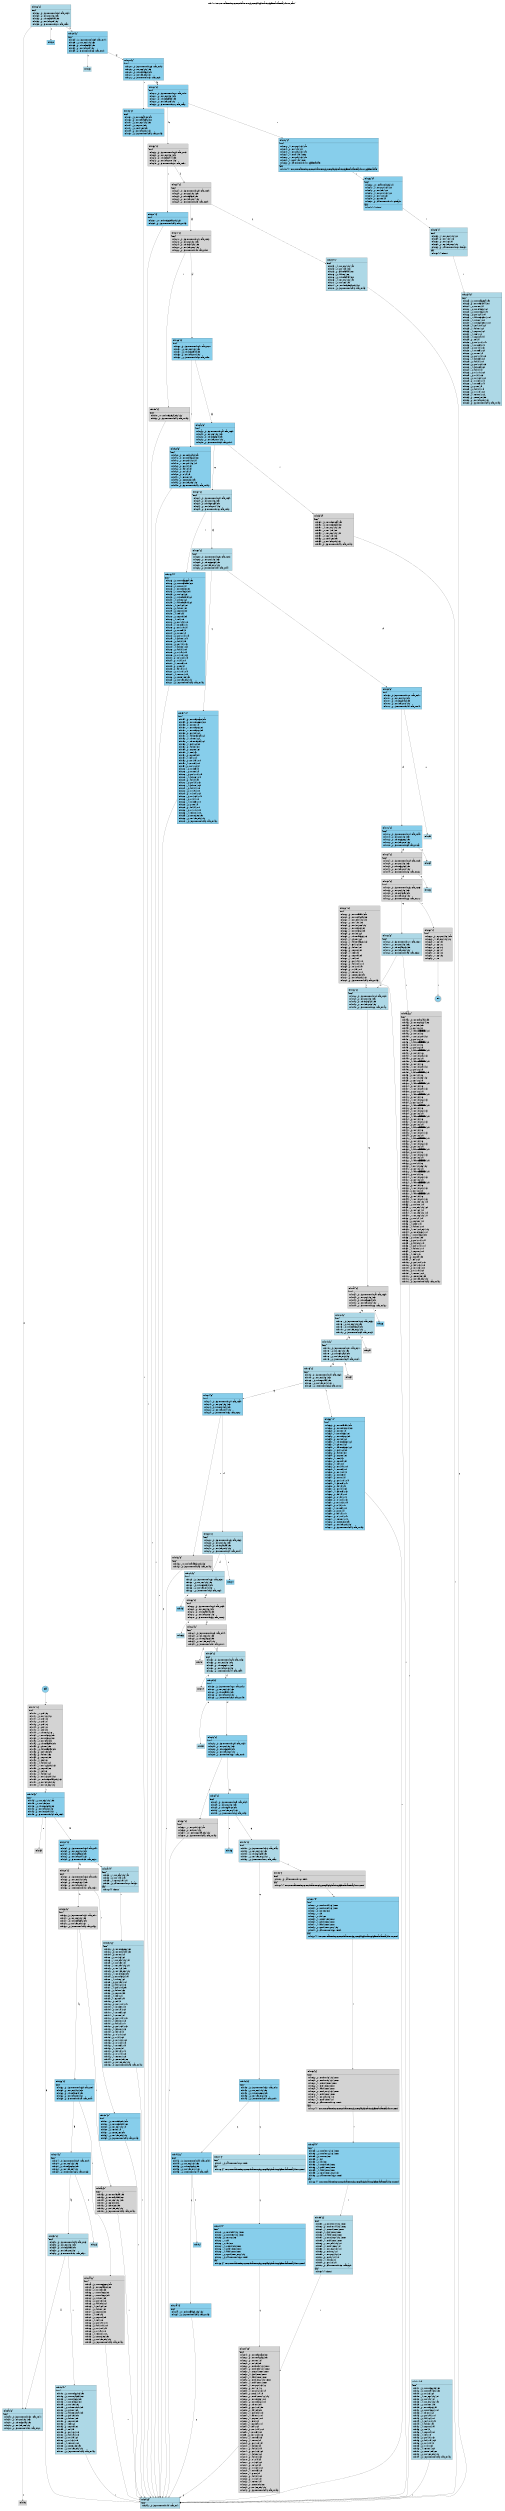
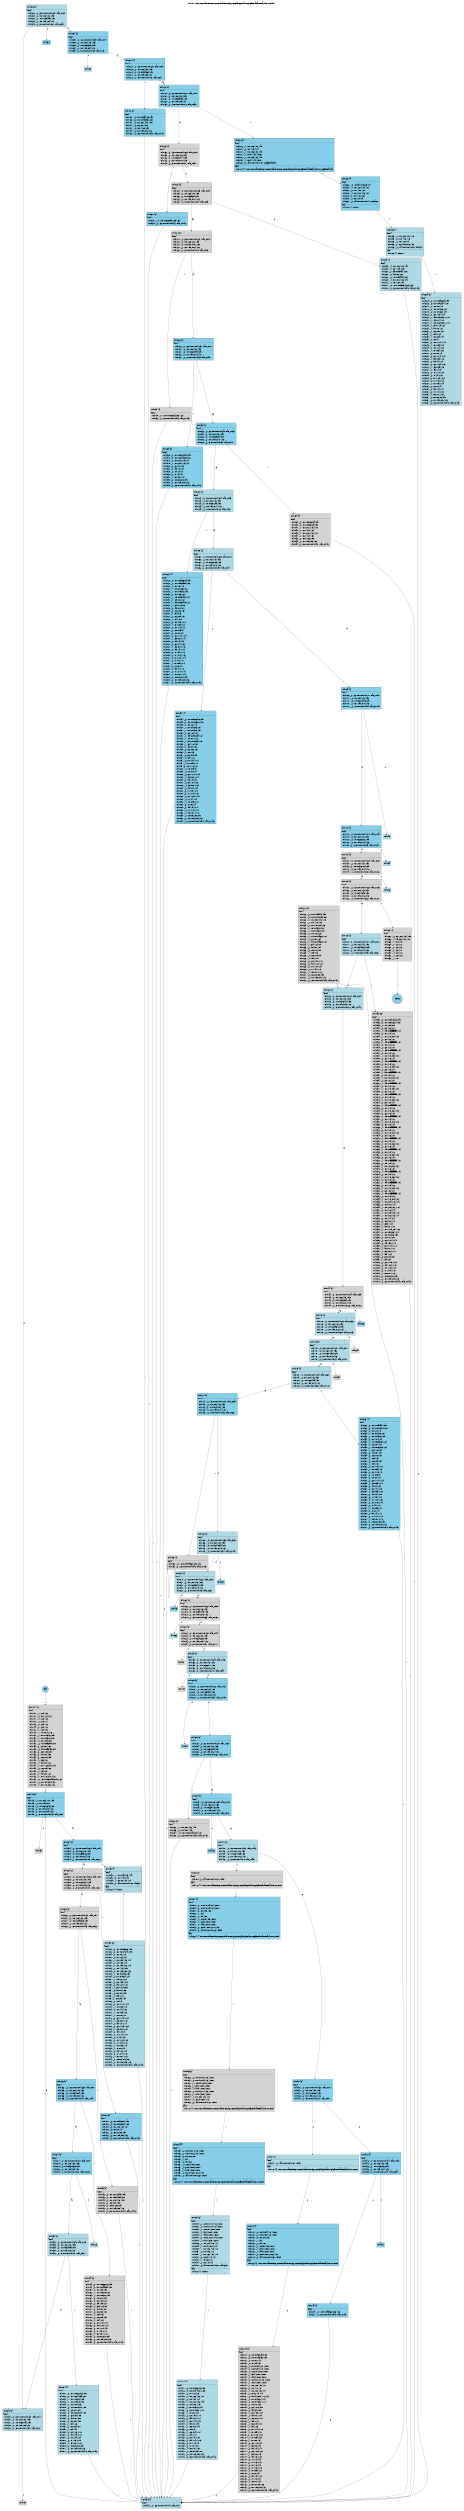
(438, 999) -> (397, 999)
(301, 2322) -> (204, 2326)
